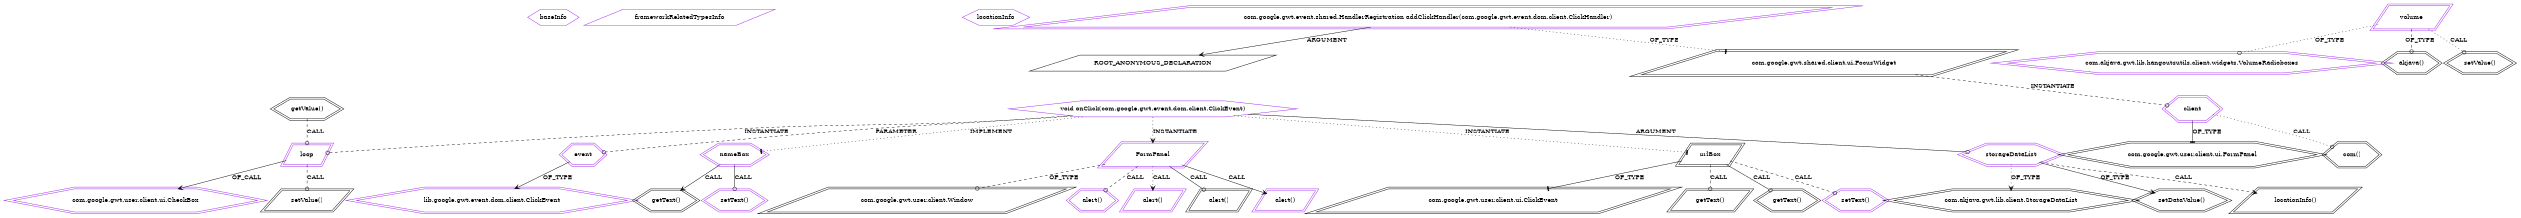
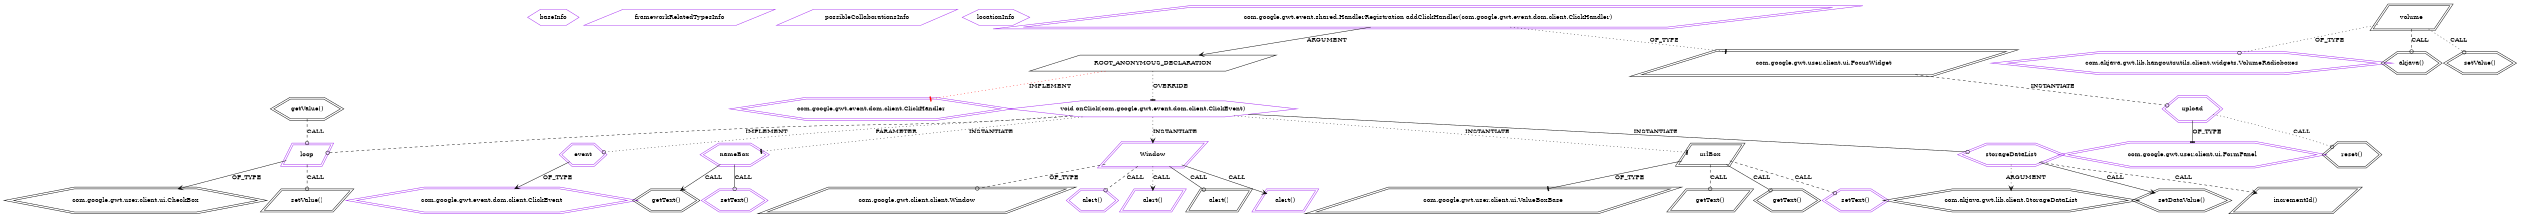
none -> (867, 17)
(2412, 17) -> (2412, 17)
(2420, 40) -> (2420, 40)
(1824, 63) -> (1824, 63)
none -> (1153, 85)
none -> (871, 109)
(2192, 109) -> (2192, 109)
(838, 131) -> (838, 131)
(767, 132) -> (767, 132)
(991, 132) -> (991, 132)
(1656, 132) -> (1656, 132)
(1153, 155) -> (1153, 155)
(2192, 155) -> (2192, 155)
(2352, 155) -> (2352, 155)
(247, 178) -> (247, 178)
(2026, 178) -> (2026, 178)
(2115, 178) -> (2115, 178)
(136, 200) -> (136, 200)
(492, 200) -> (492, 200)
(917, 200) -> (917, 200)
(1493, 200) -> (1493, 200)
(2296, 200) -> (2296, 200)
